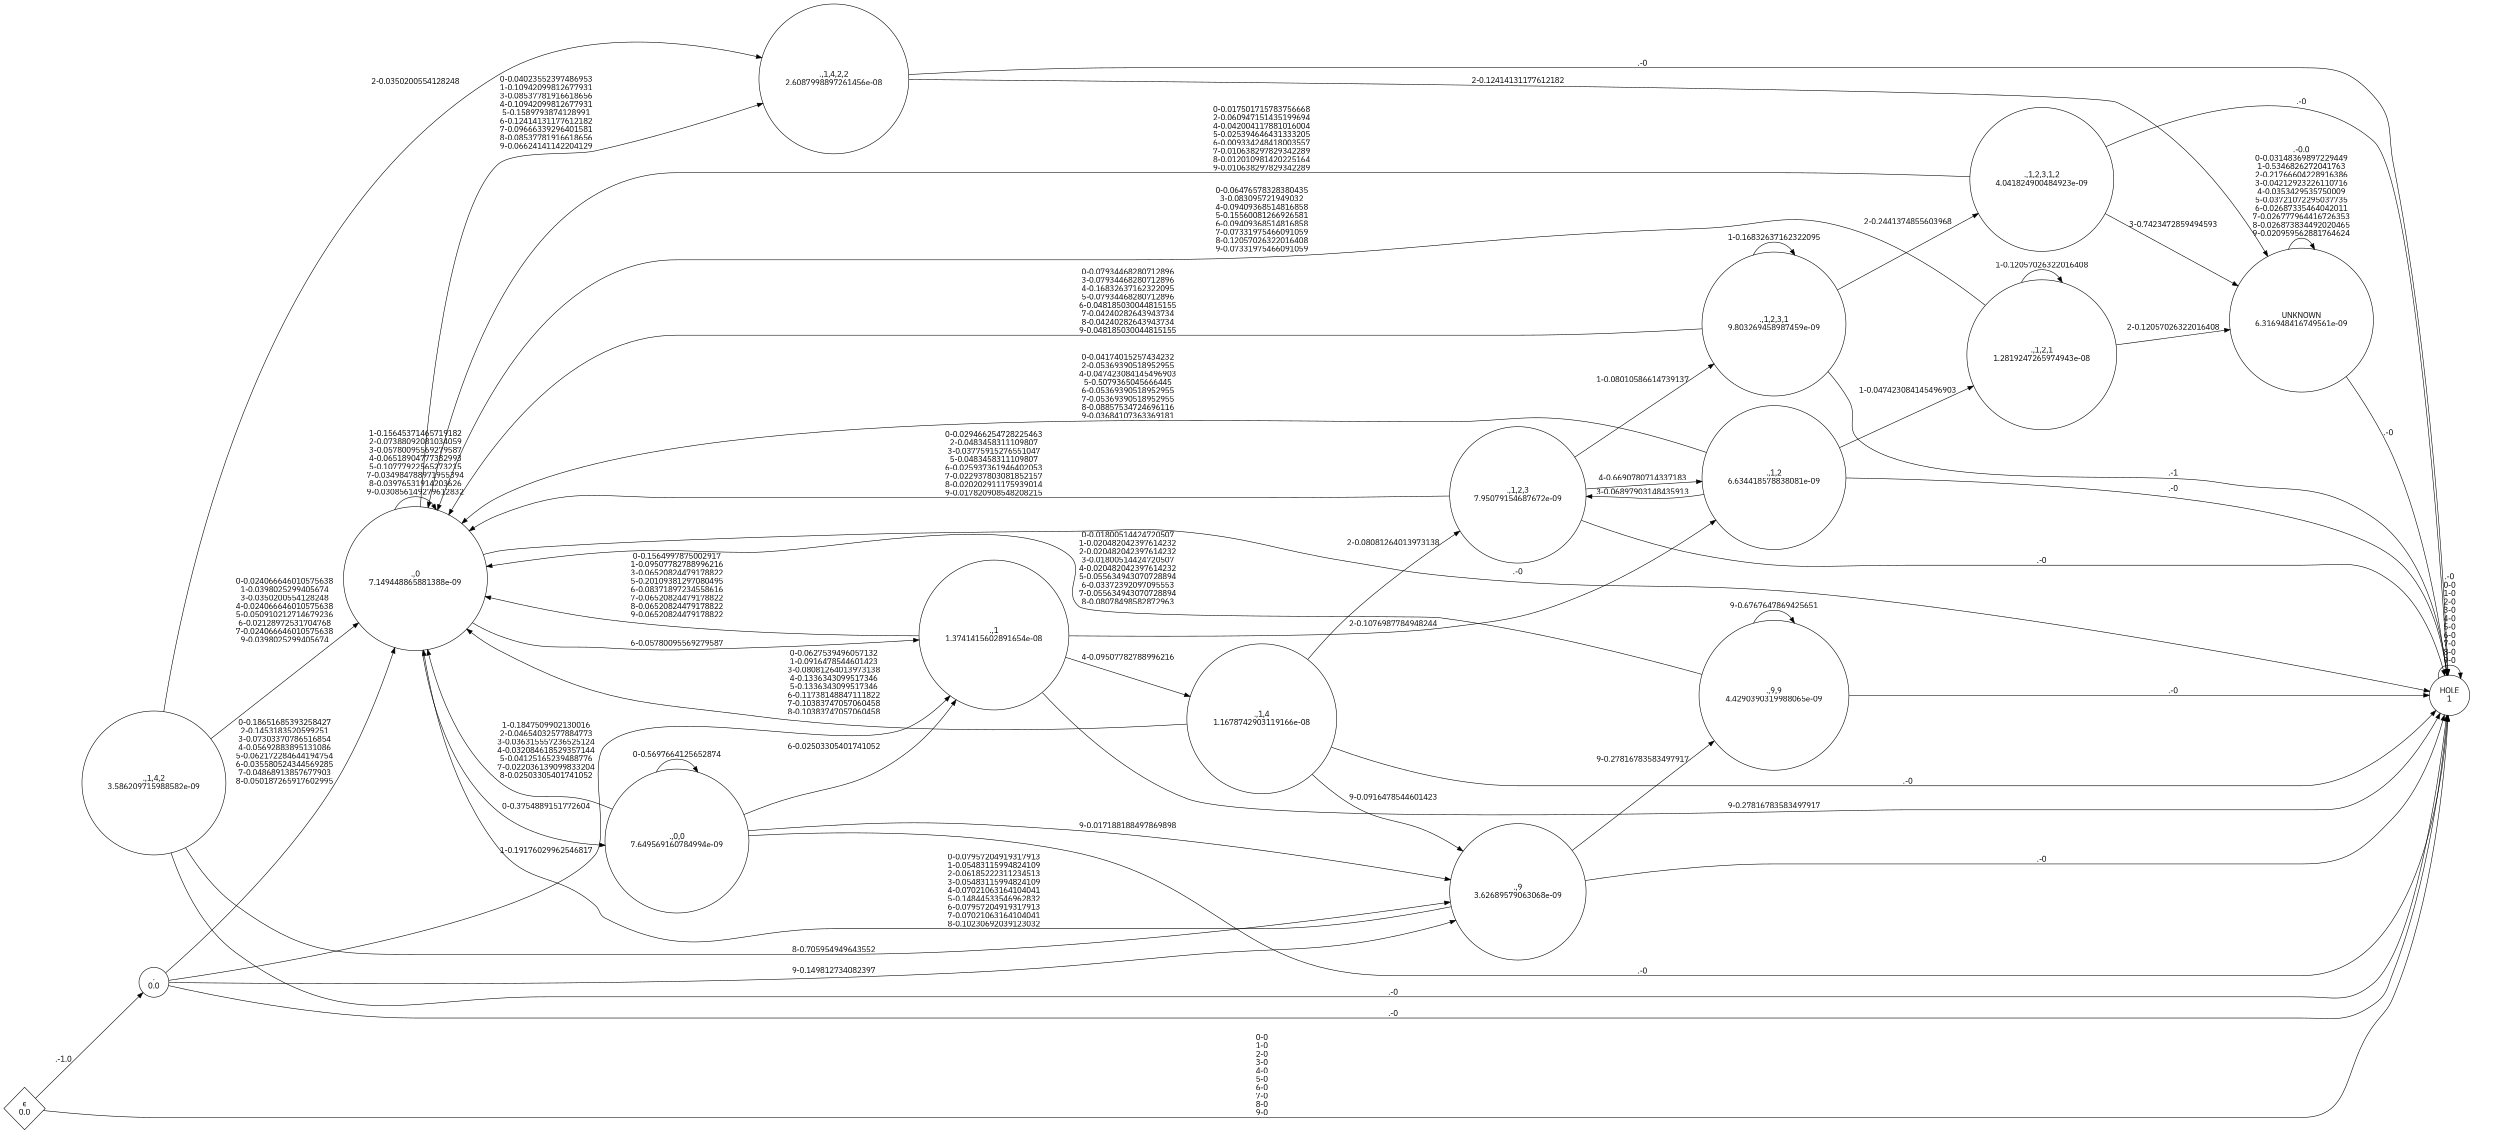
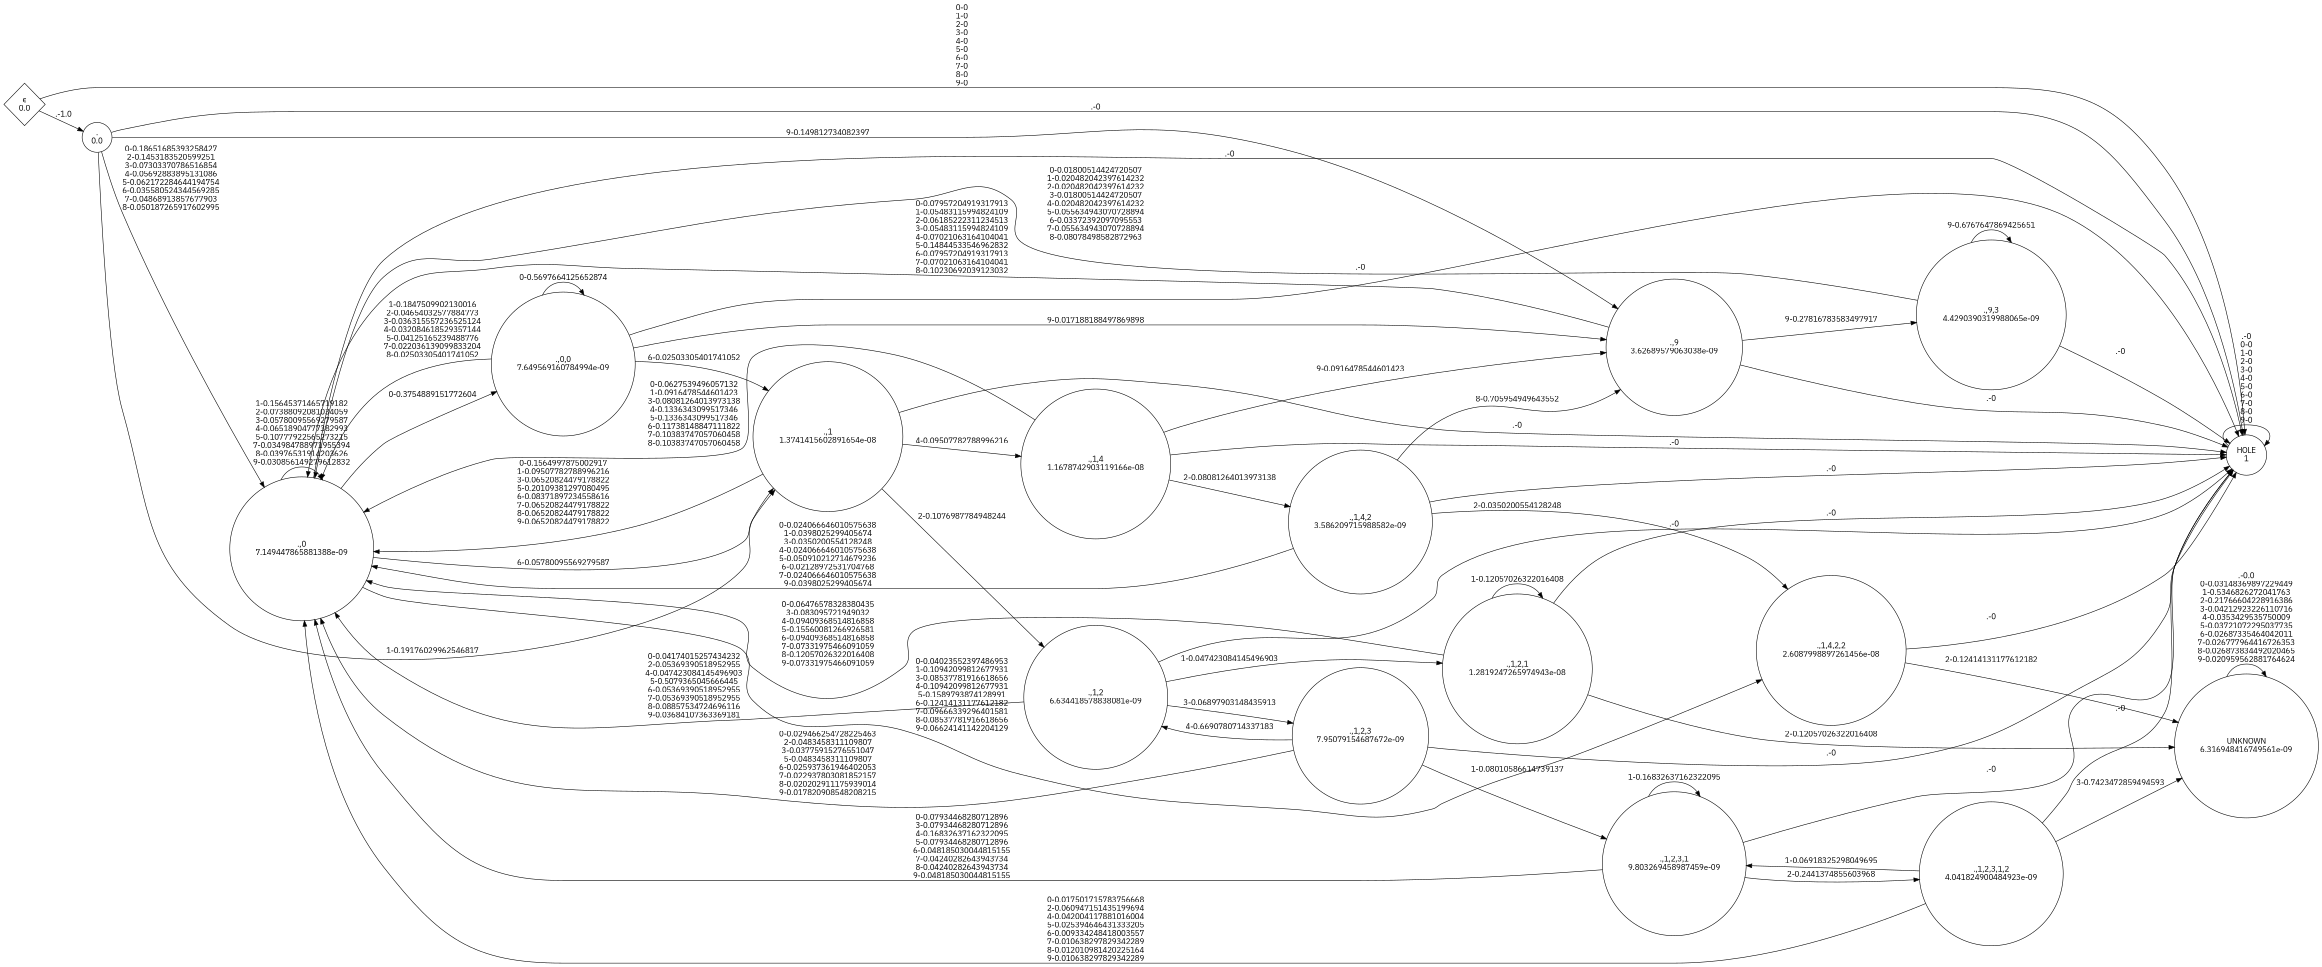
(2173, 473) -> (1991, 770)
(2415, 516) -> (1881, 518)
(415, 579) -> (302, 549)
(1377, 592) -> (1227, 493)
(1774, 695) -> (1991, 315)
(1774, 806) -> (1517, 426)
none -> (1836, 868)
(1518, 892) -> (1674, 347)
